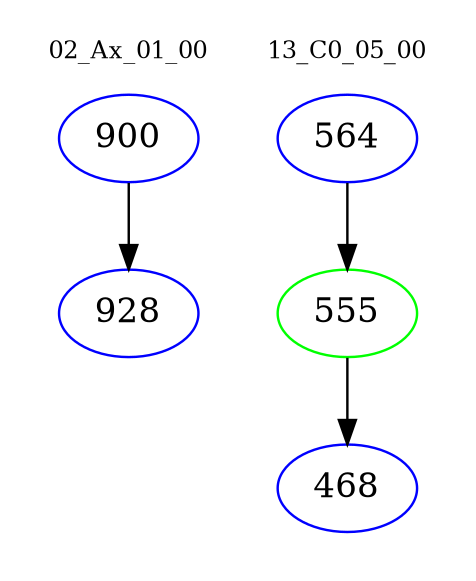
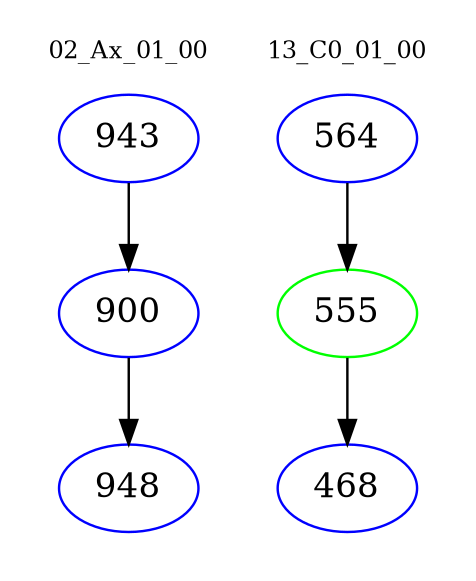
(347, 52) -> (347, 52)
none -> (129, 138)
(129, 313) -> (129, 488)
